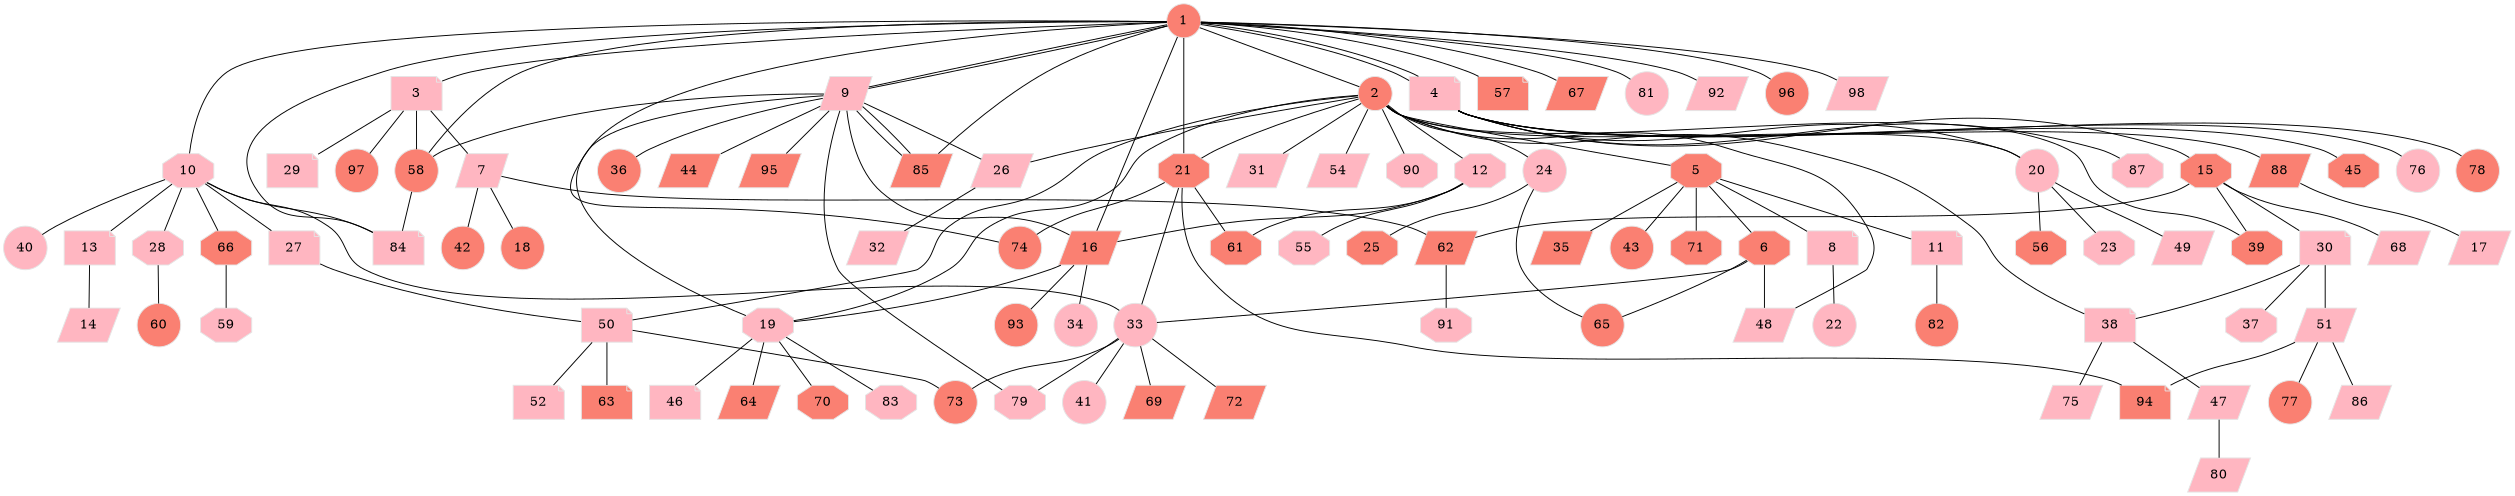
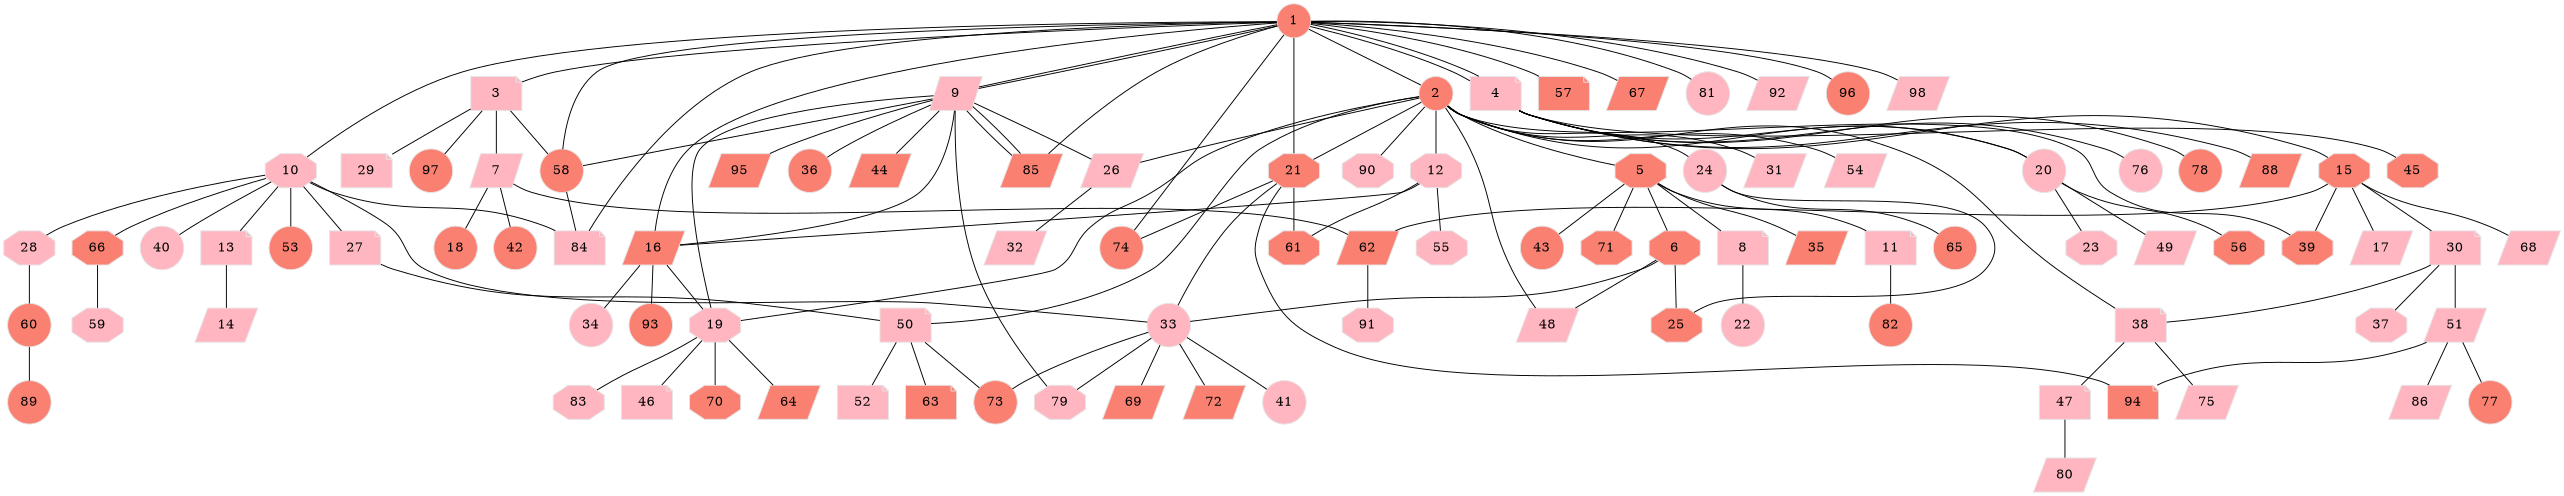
(2138, 171) -> none
(2380, 210) -> (2363, 209)
none -> (291, 248)
(1686, 291) -> (1676, 287)
none -> (29, 402)
(2219, 402) -> (2065, 402)
